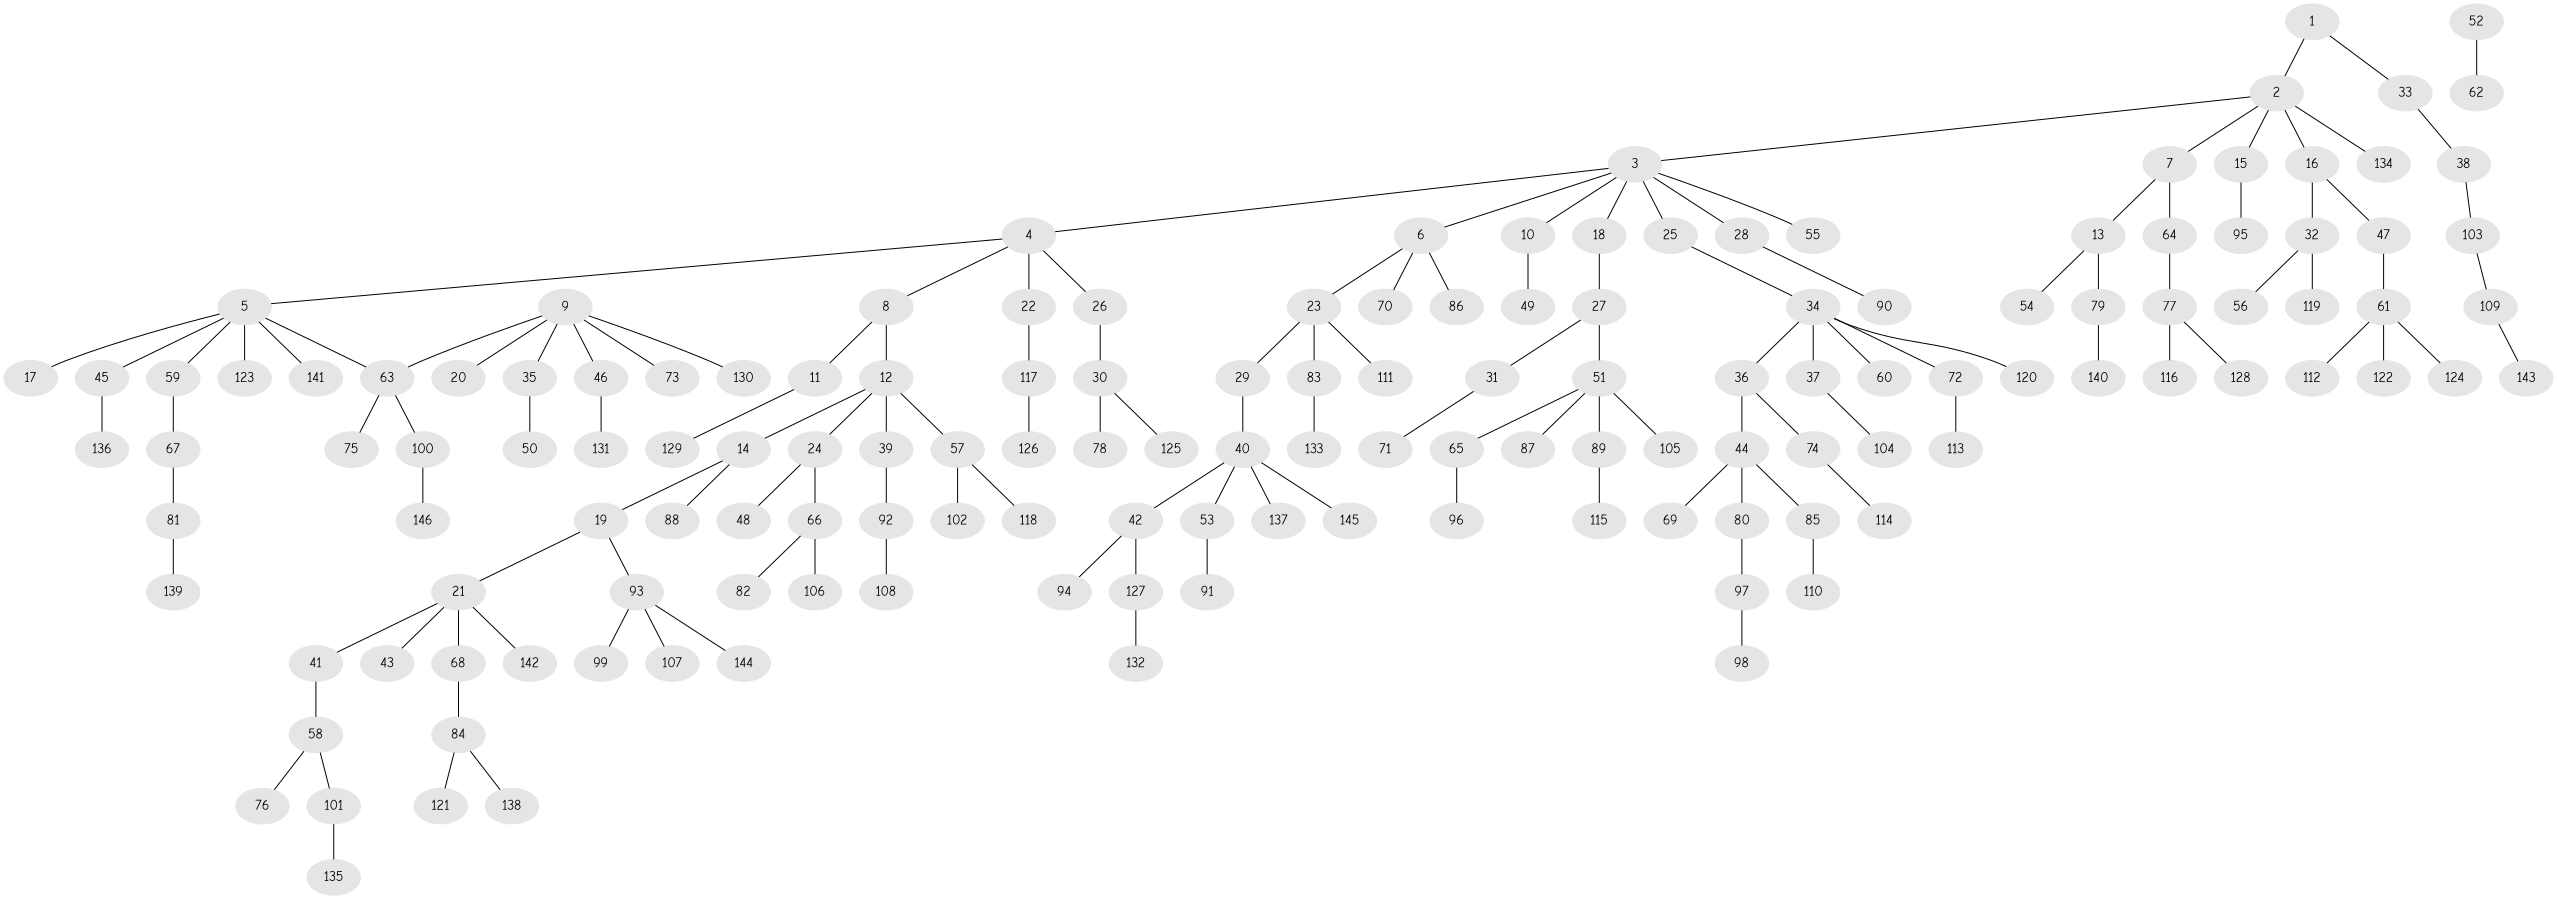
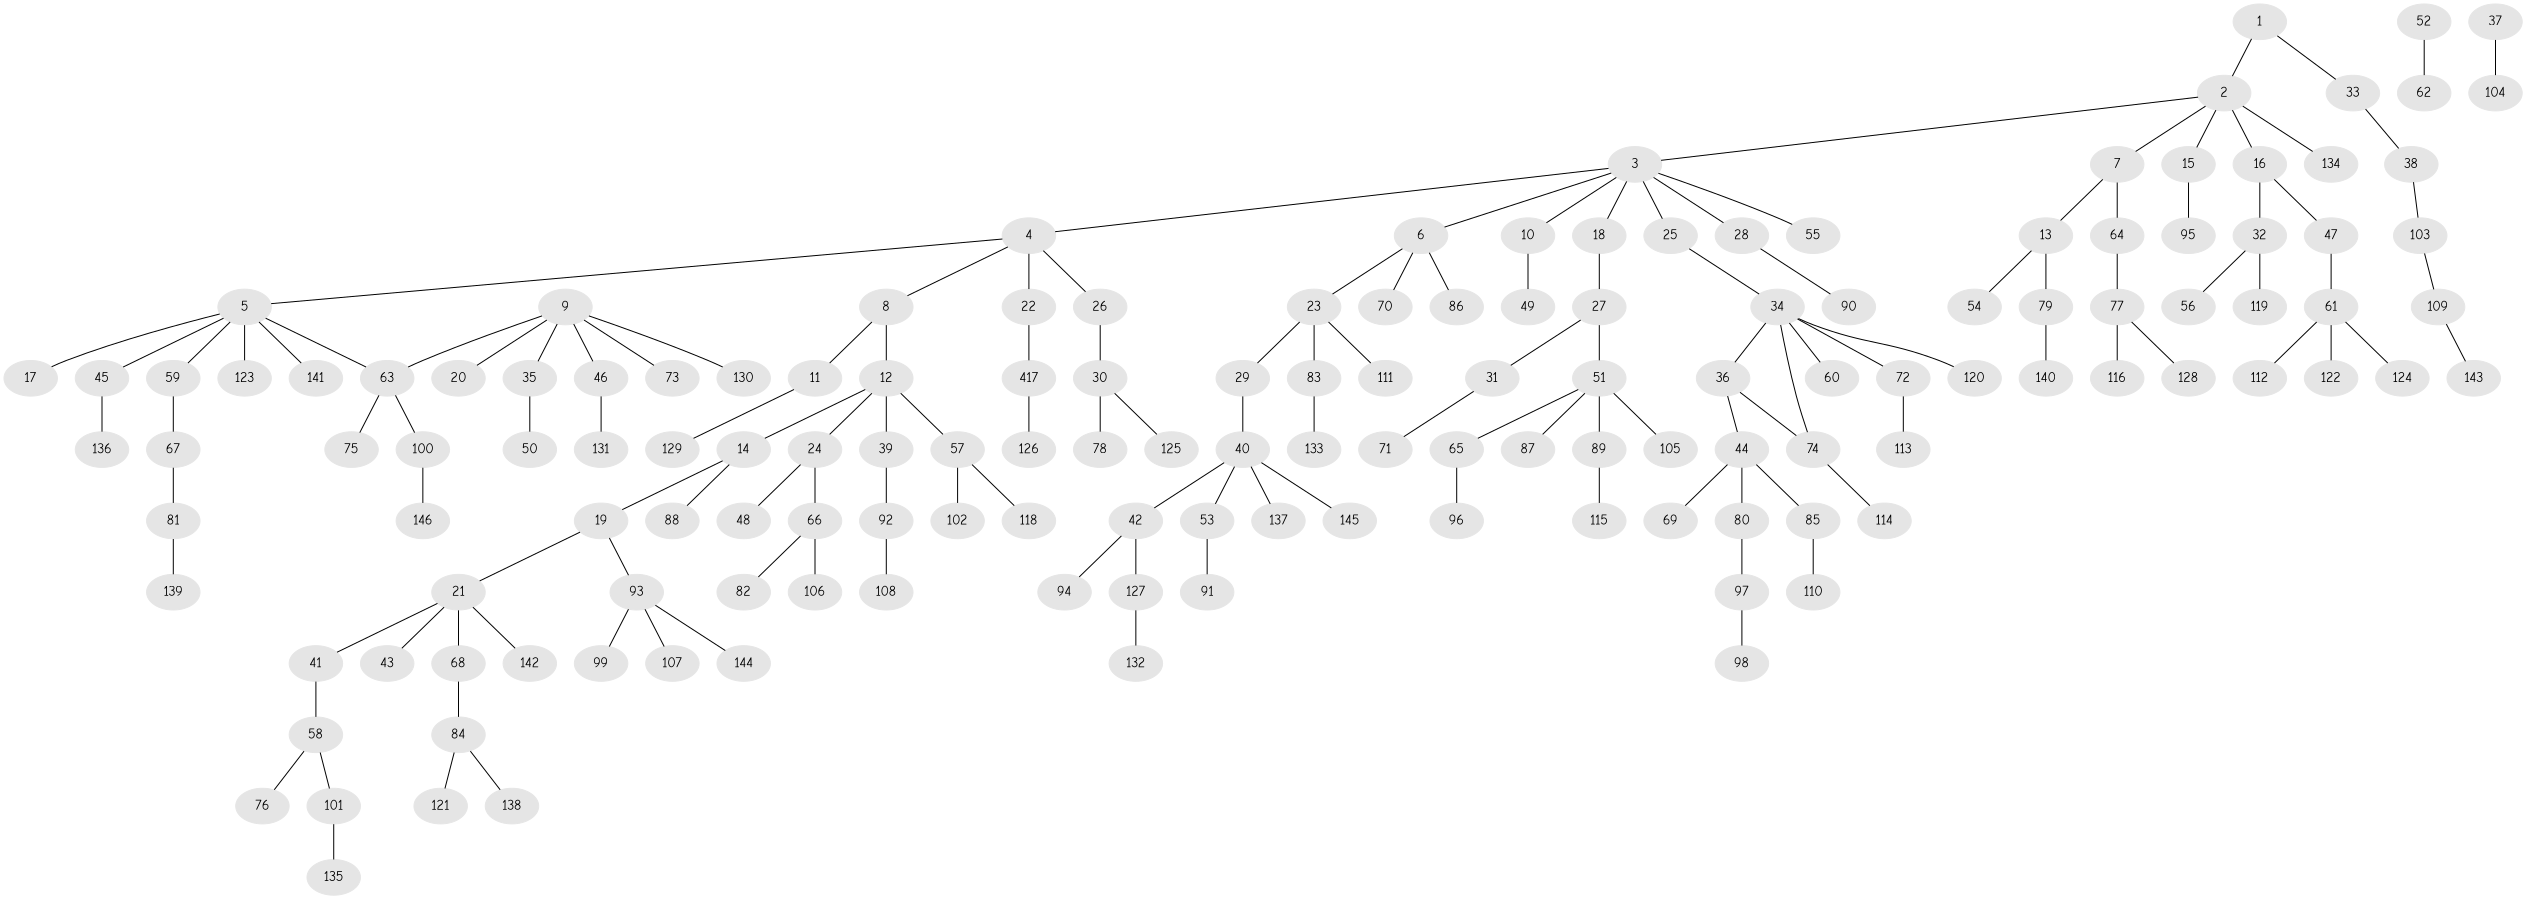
(1813, 343) -> (1792, 379)
(1029, 378) -> (1029, 378)
